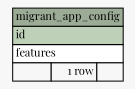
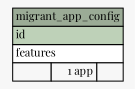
(81, 71) -> (81, 71)
